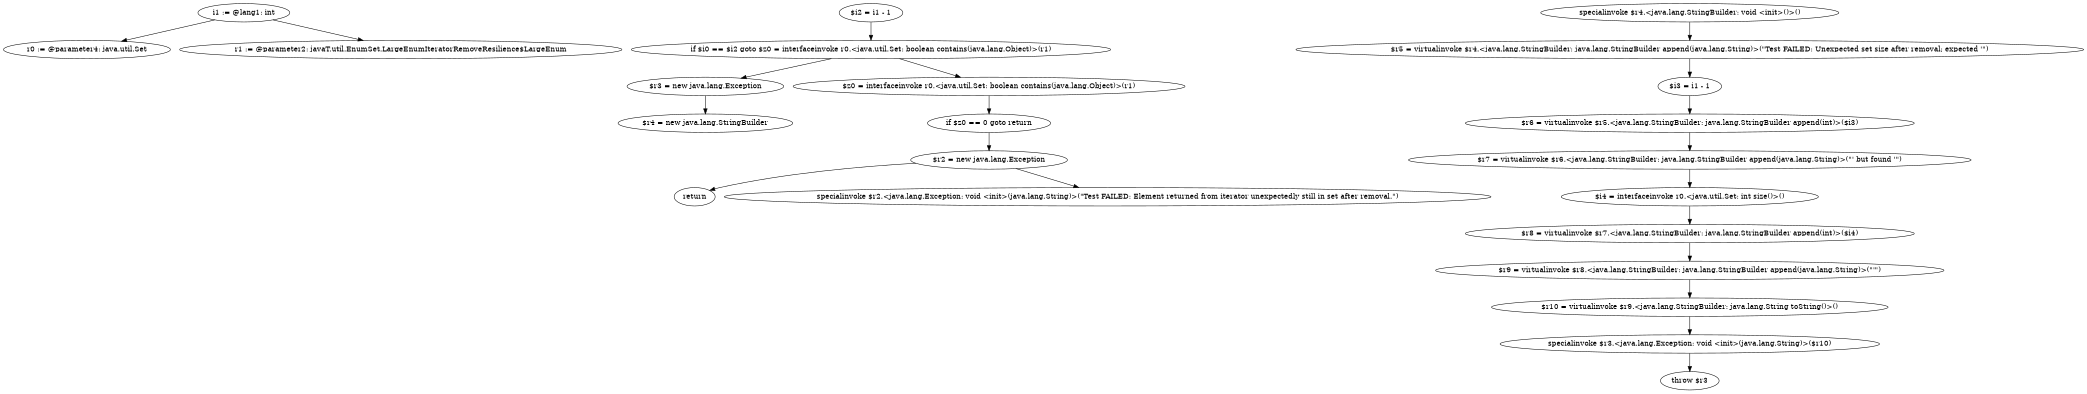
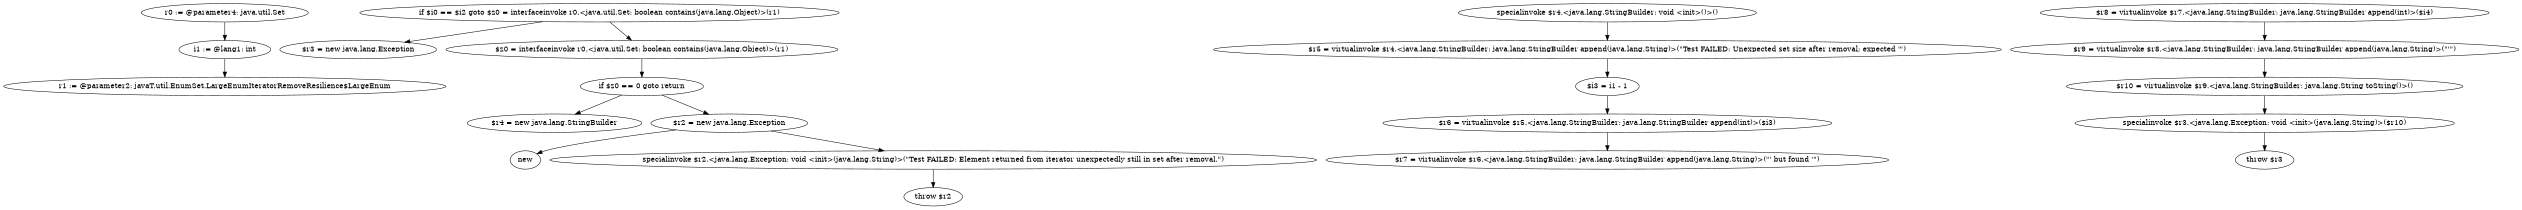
(871, 13) -> none
(171, 30) -> (225, 29)
(705, 102) -> (601, 104)
(695, 197) -> (525, 160)
none -> (933, 197)
(1690, 197) -> none
